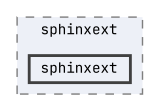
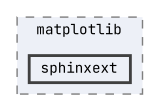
(80, 31) -> (80, 31)
